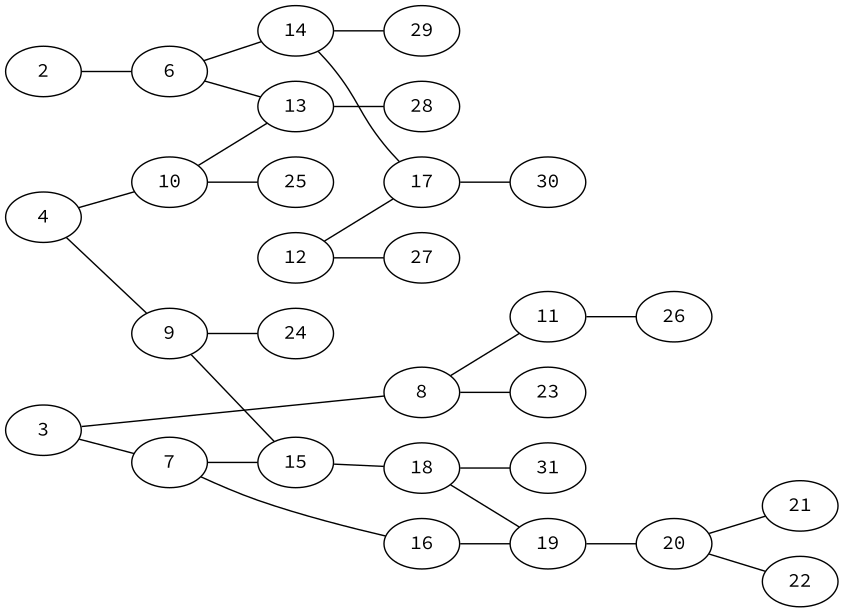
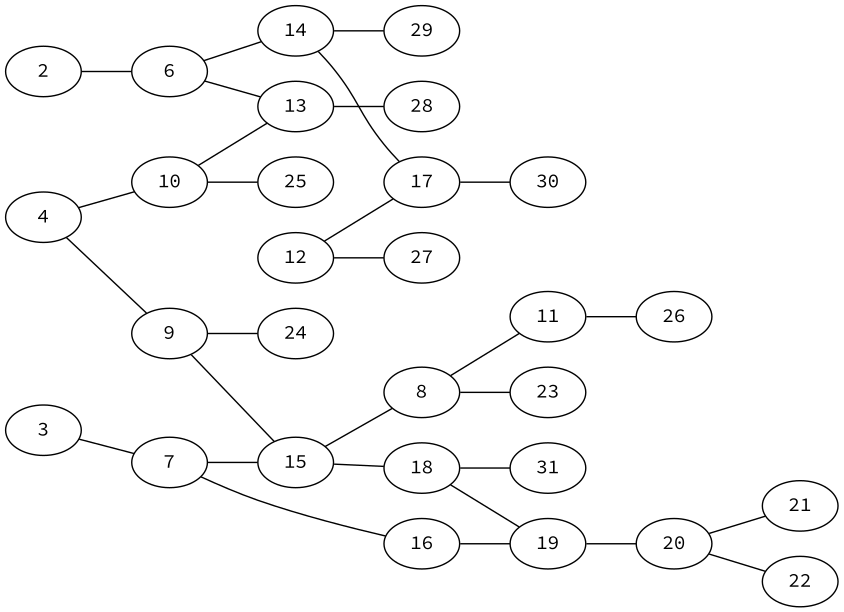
(233, 411) -> (359, 428)
